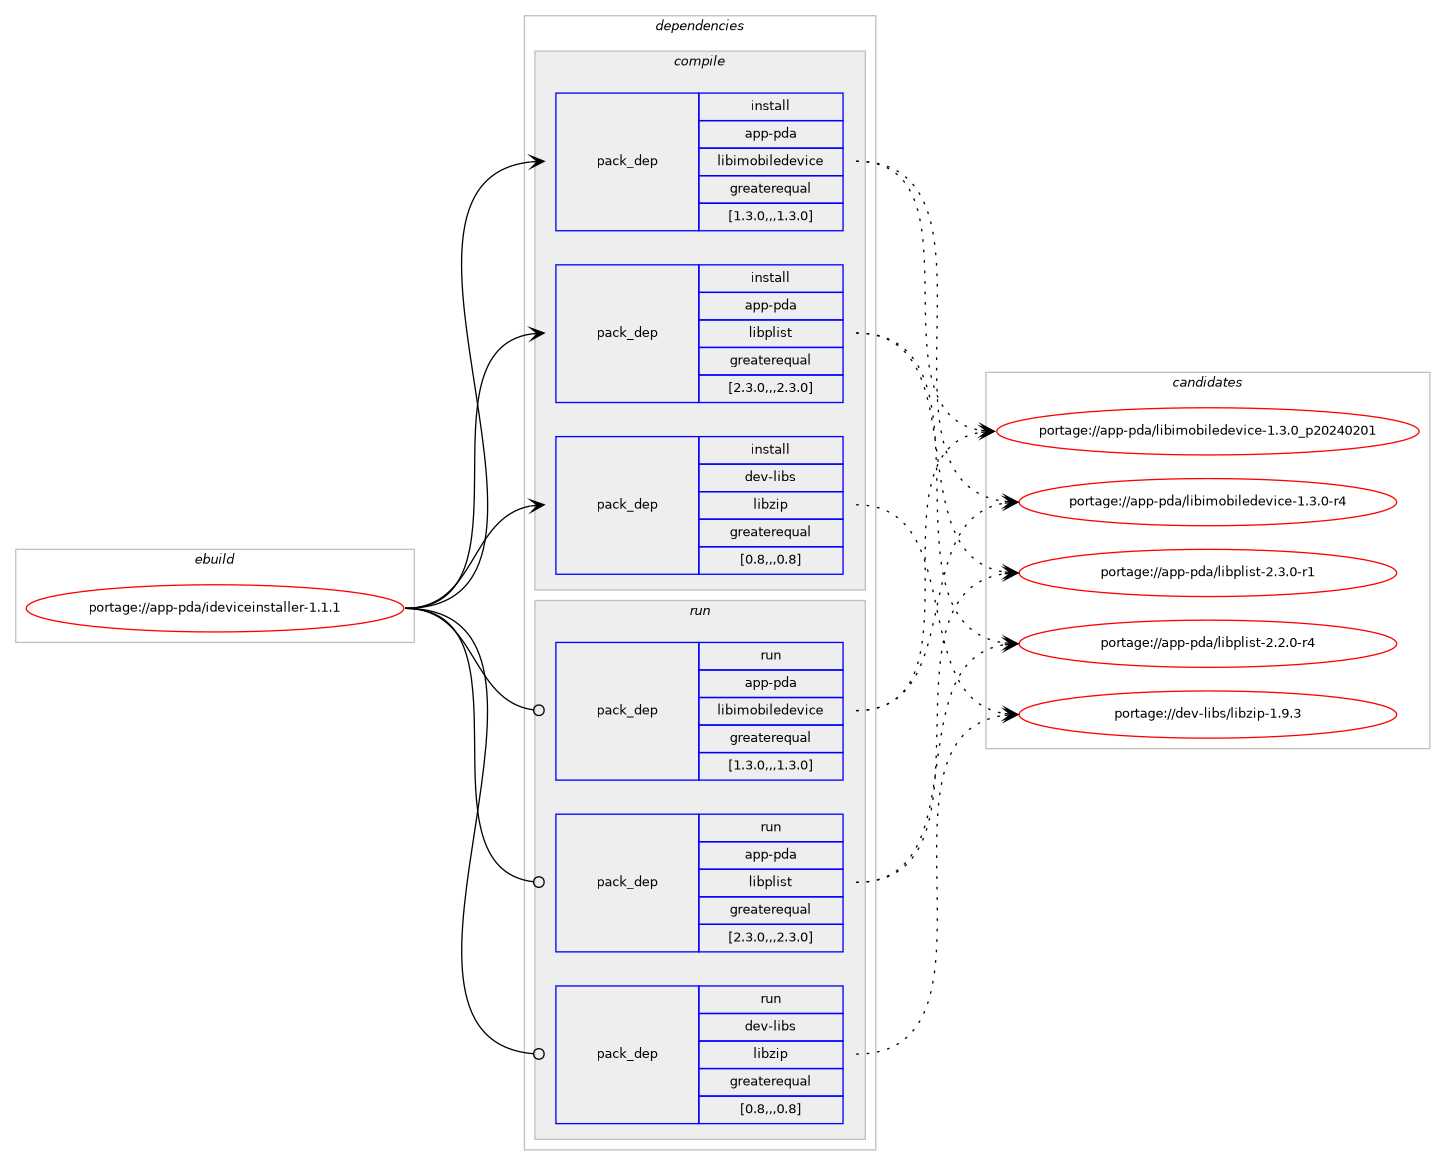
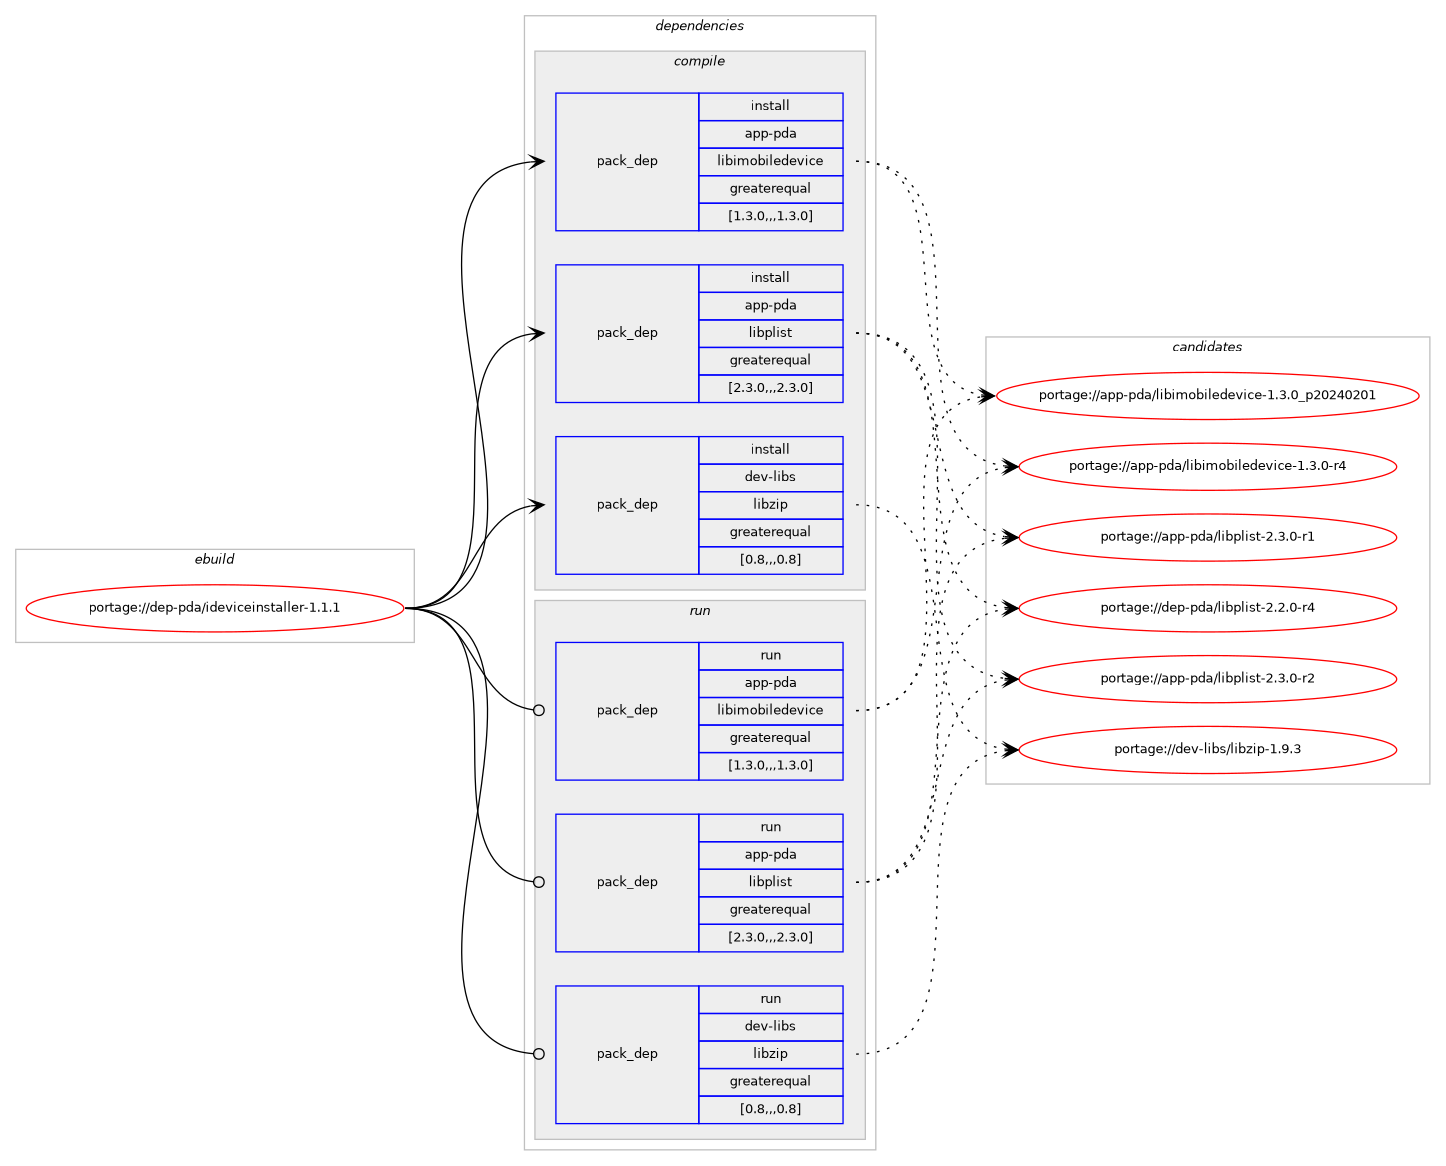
(215, 608) -> (215, 608)
(1208, 644) -> (1208, 608)
none -> (1208, 679)
